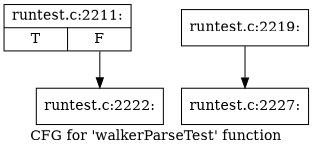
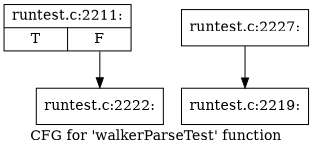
(245, 62) -> (245, 62)
